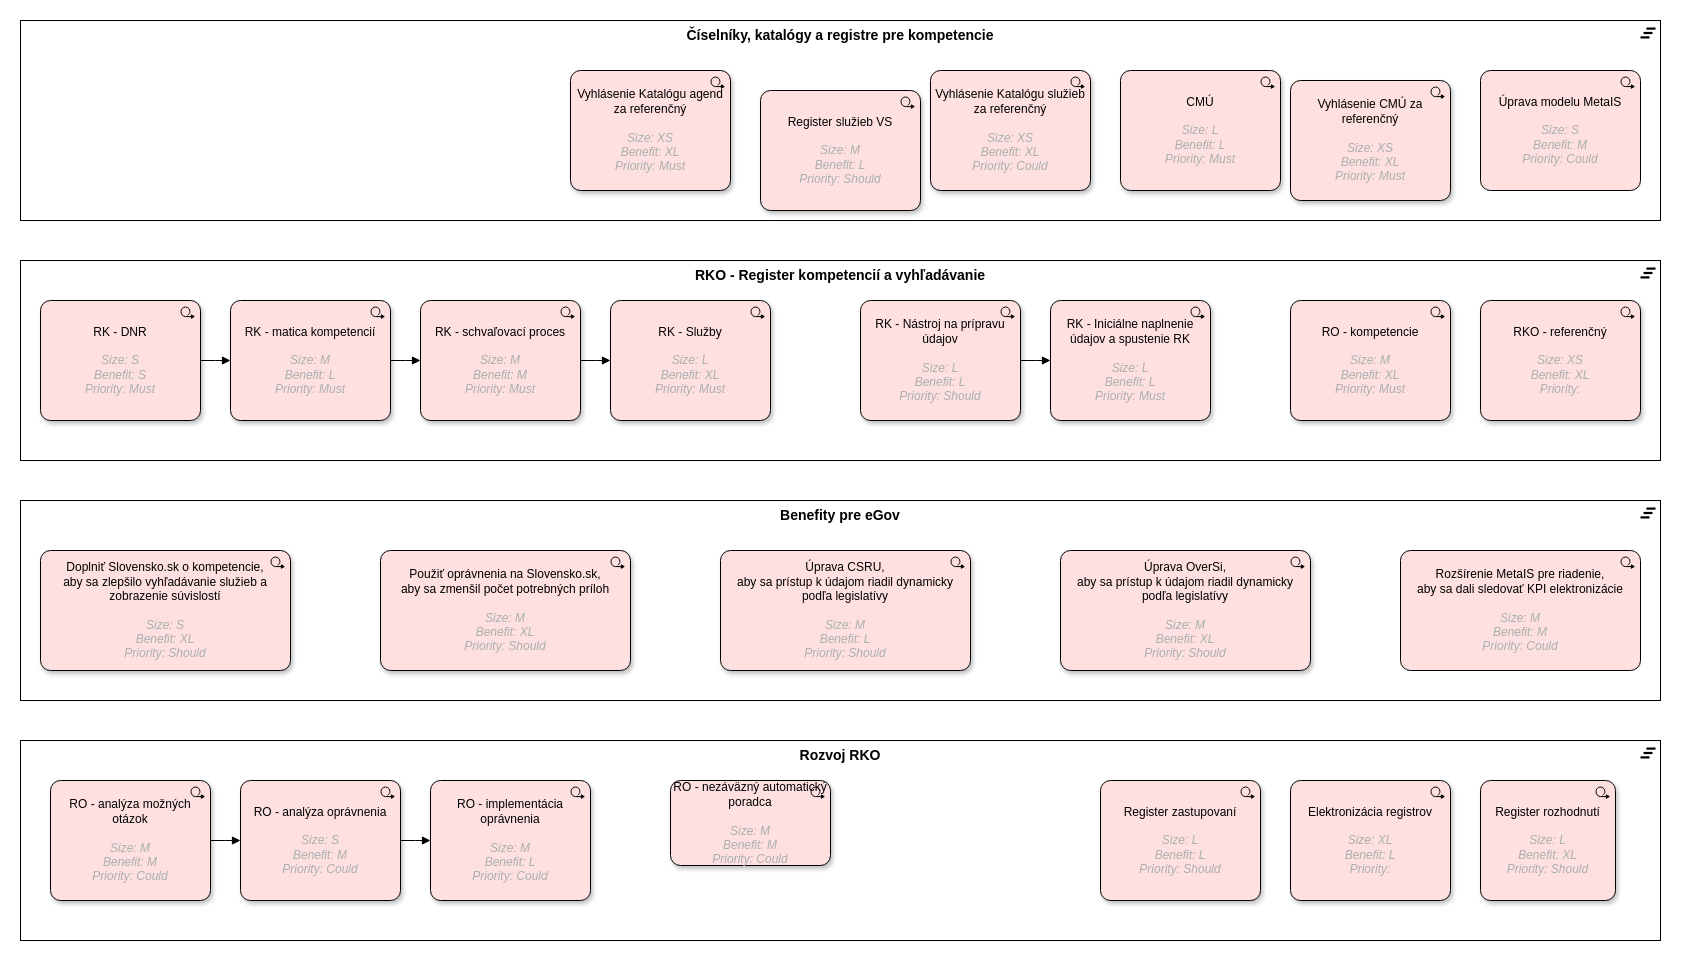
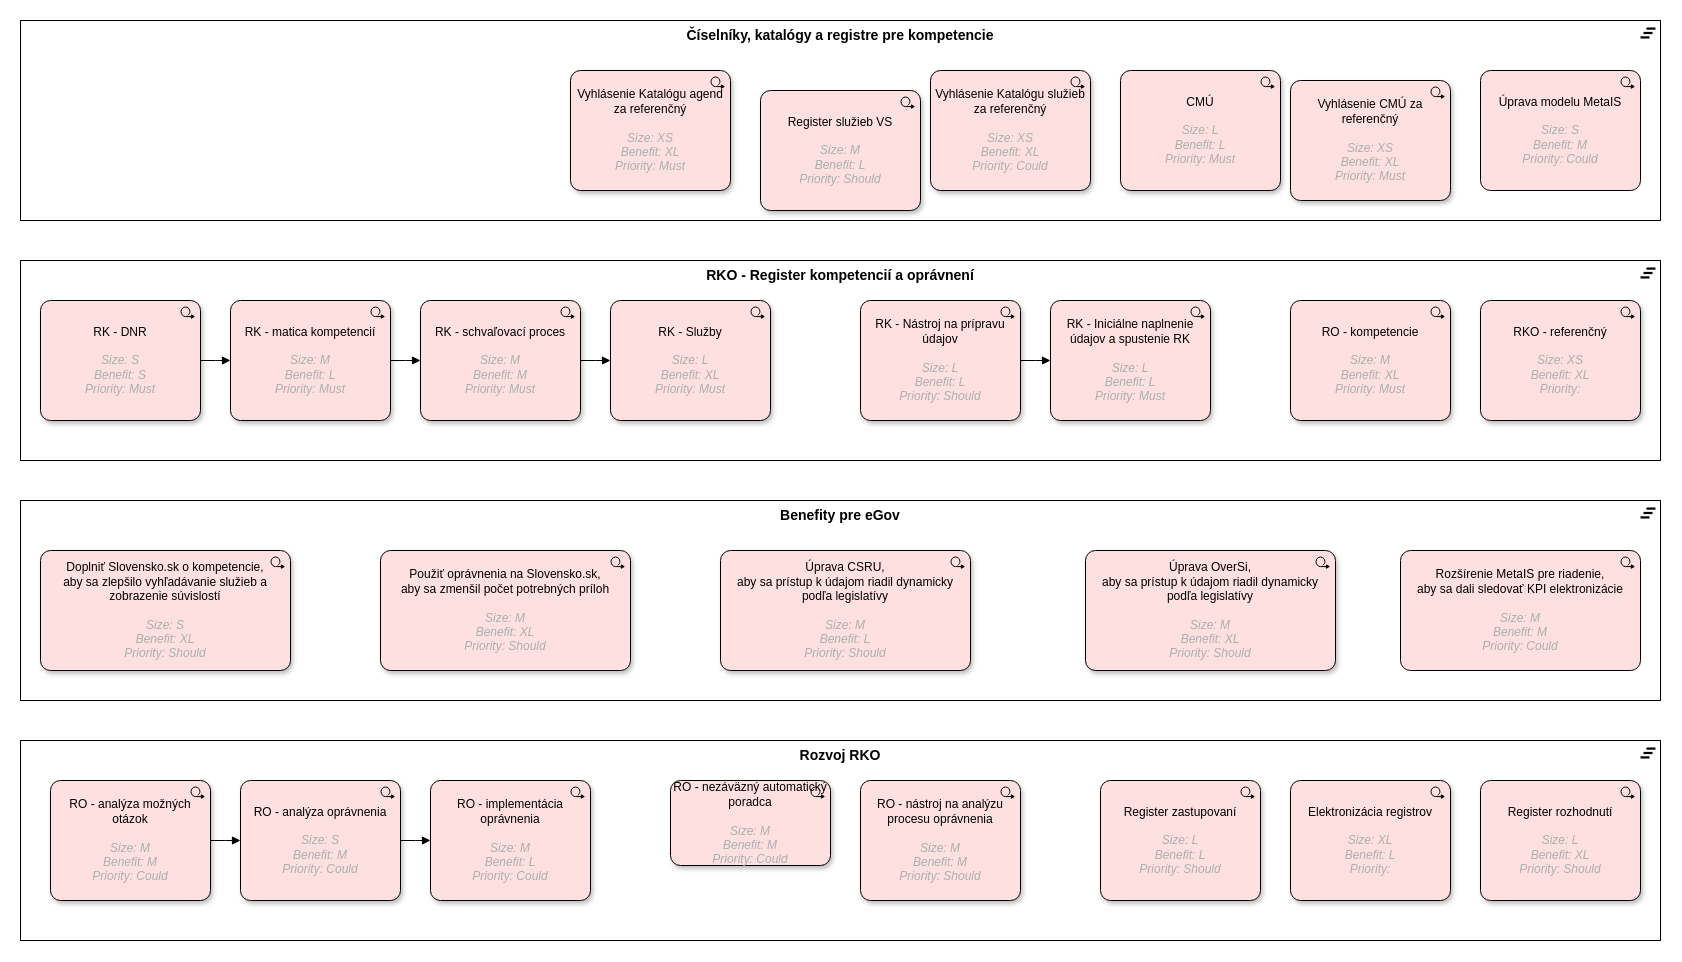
(841, 276) -> (841, 276)
(1186, 611) -> (1211, 611)
none -> (941, 841)
(1548, 841) -> (1561, 841)
